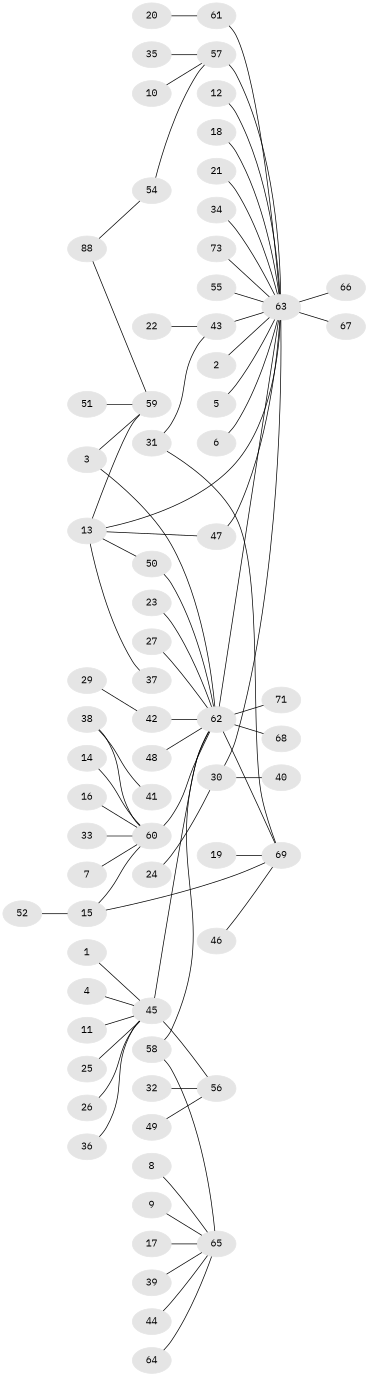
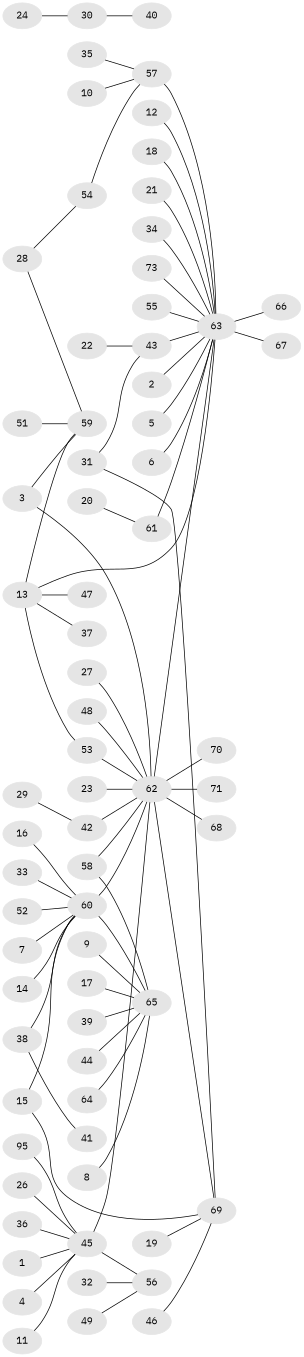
(87, 249) -> (22, 259)
(265, 426) -> none
(271, 546) -> none
(152, 564) -> (87, 750)
none -> (217, 750)
(55, 914) -> (55, 909)
none -> (124, 952)
(87, 1069) -> (22, 1147)
